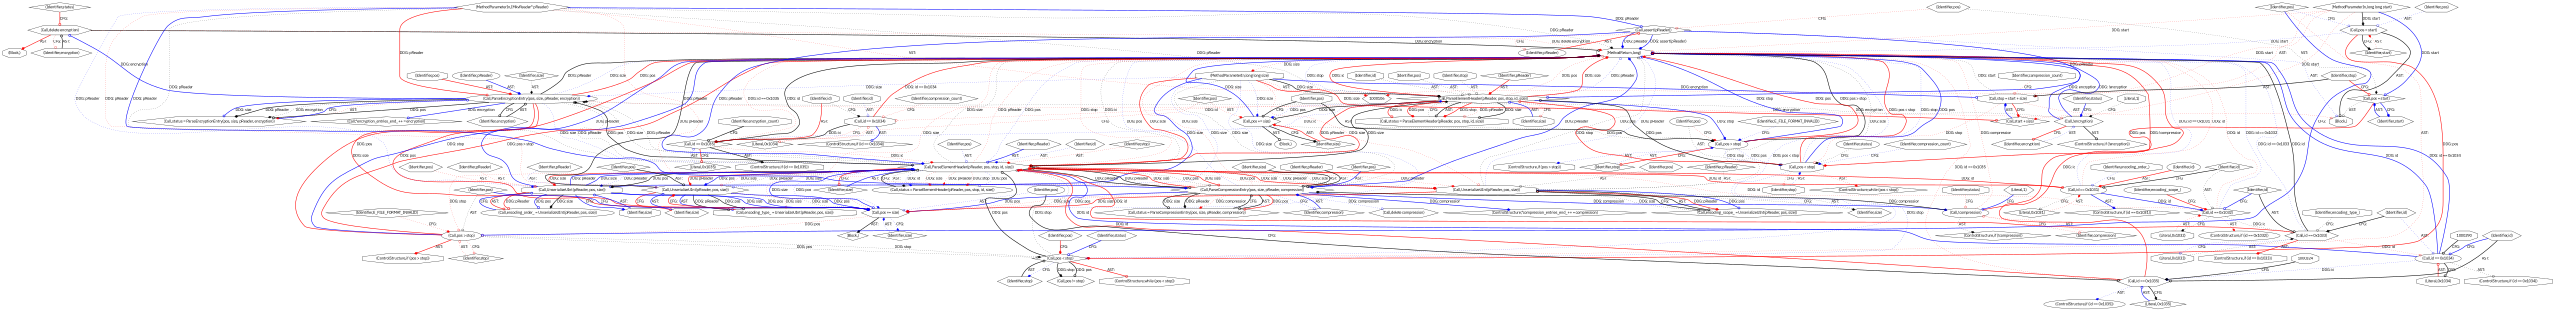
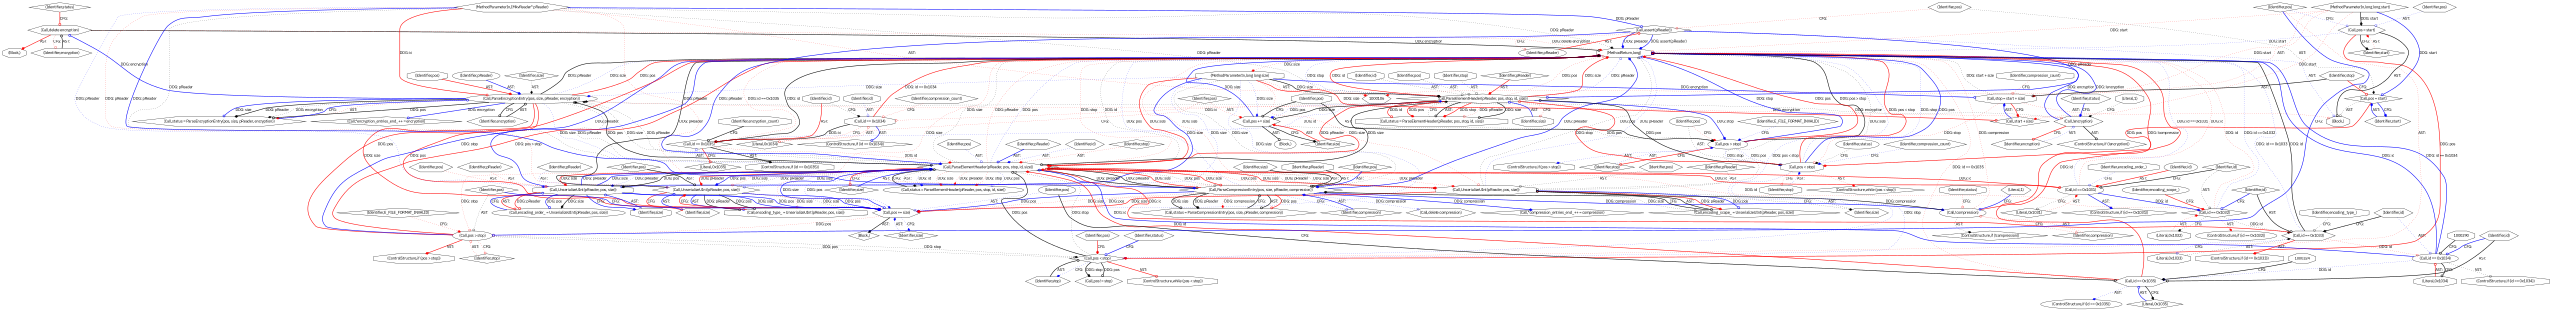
(412, 53) -> (406, 53)
(1987, 76) -> (1980, 76)
(1545, 213) -> (1562, 213)
(2258, 227) -> (2254, 227)
